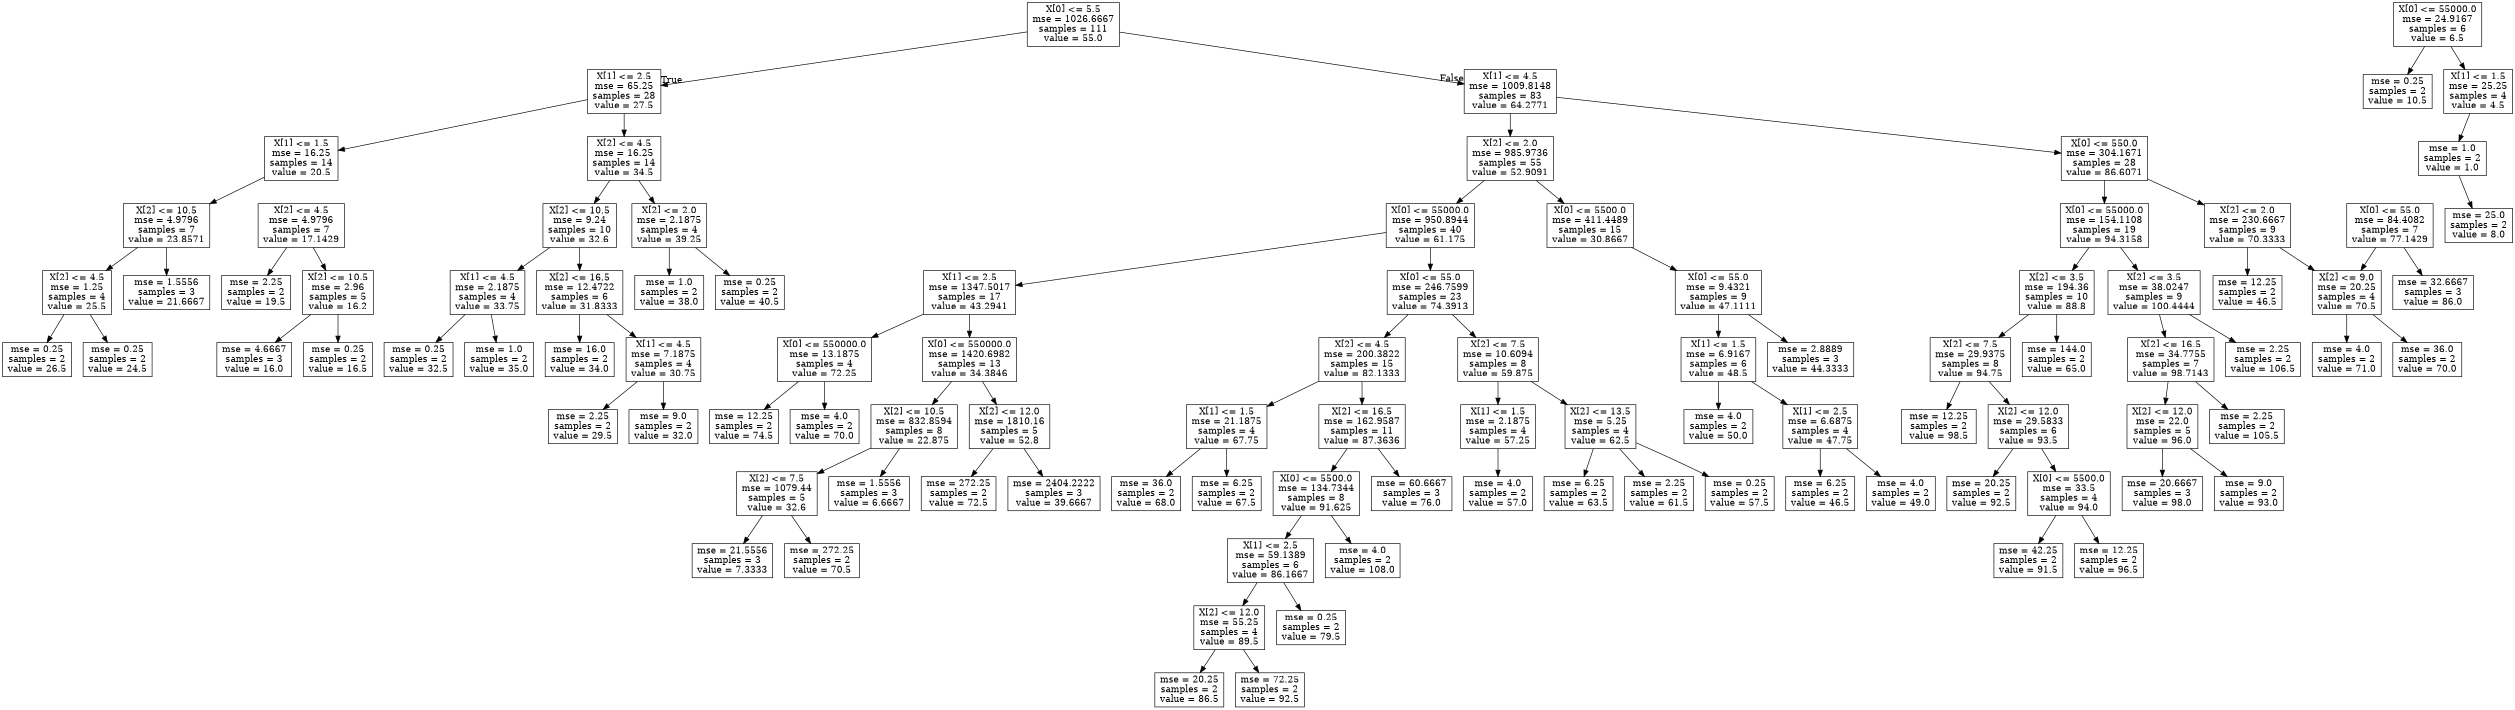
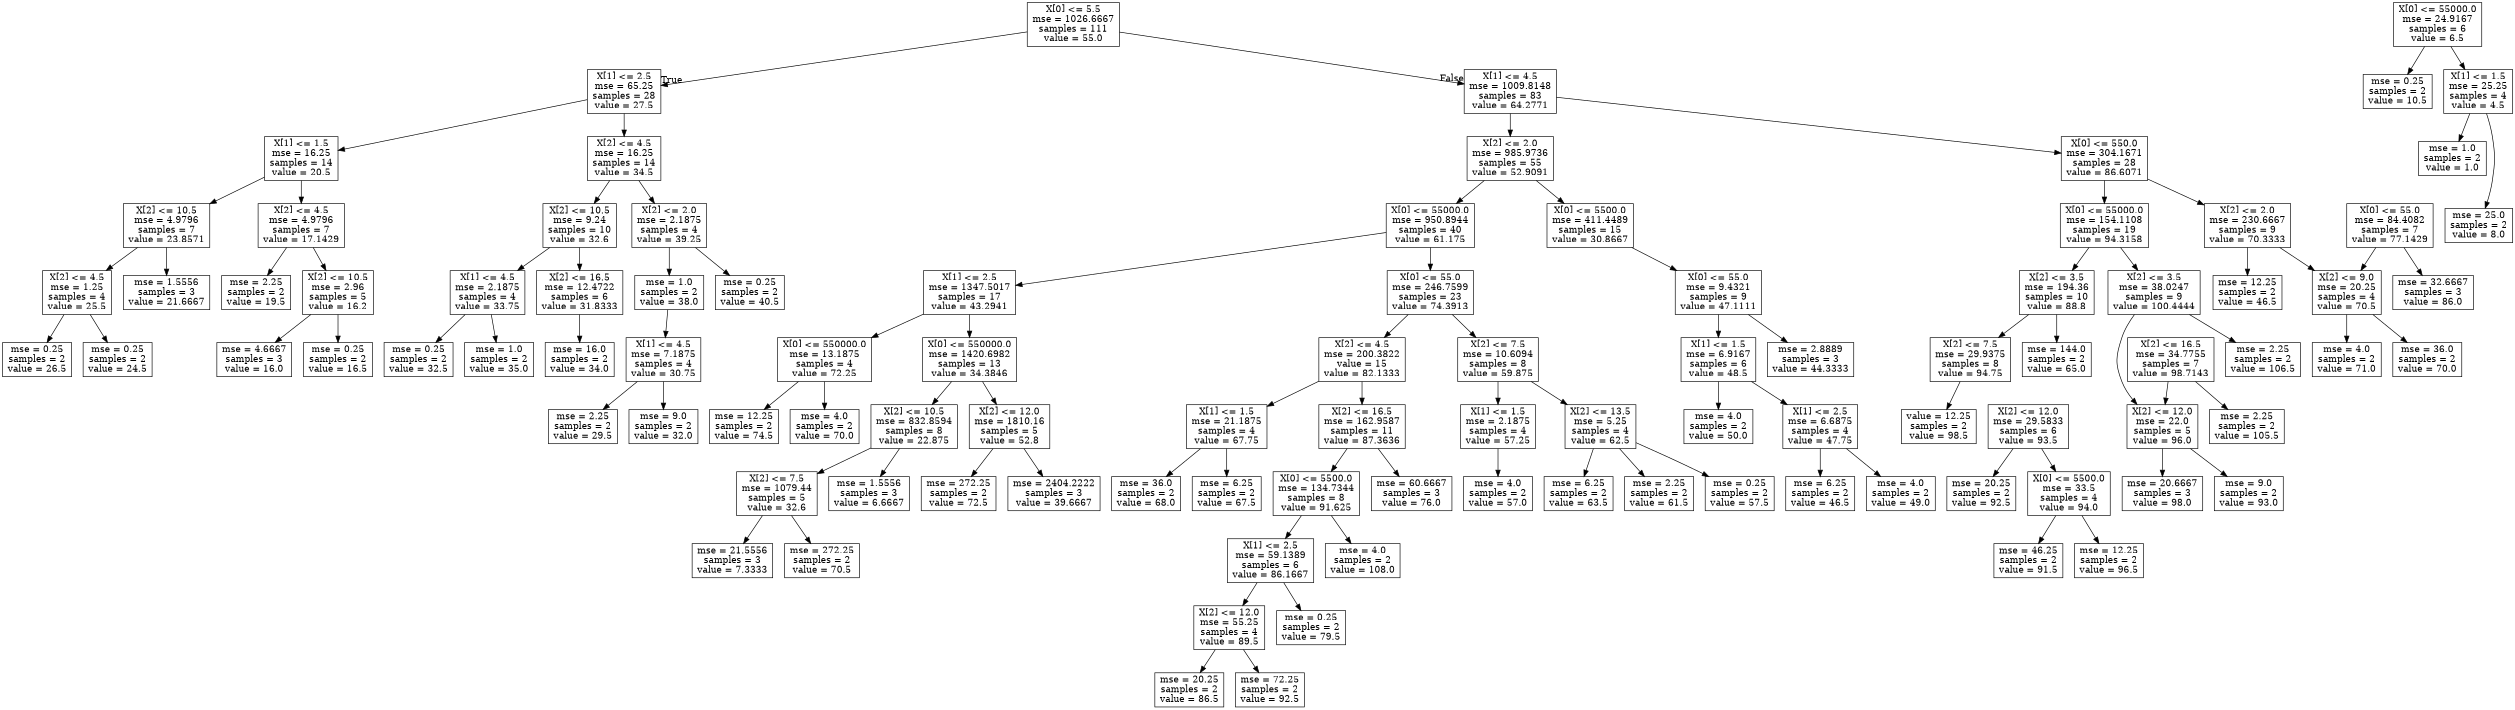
none -> (301, 189)
(2464, 189) -> (2495, 158)
(2162, 323) -> (2117, 357)
(619, 324) -> (667, 320)
(1362, 360) -> (1362, 360)
(1997, 391) -> none
(1939, 427) -> (1939, 427)
(2028, 561) -> (2028, 561)
